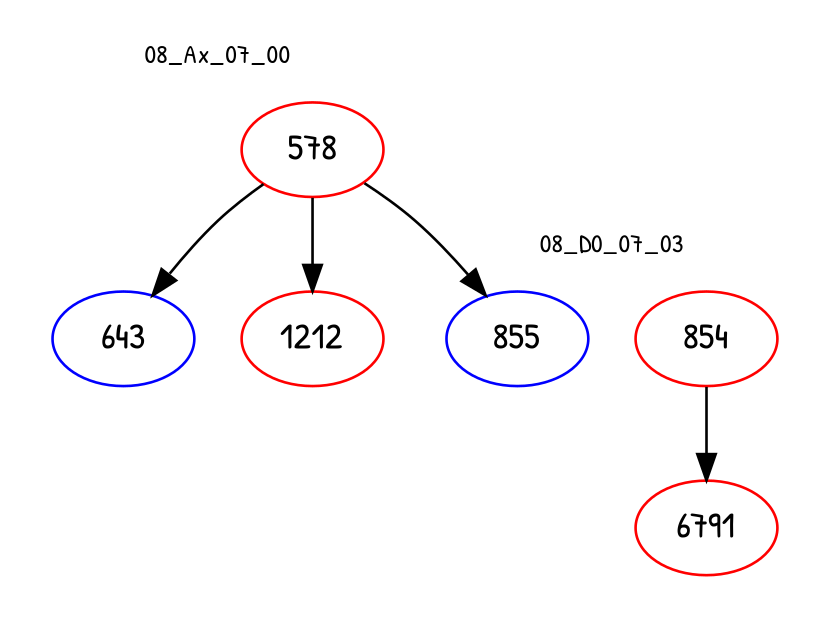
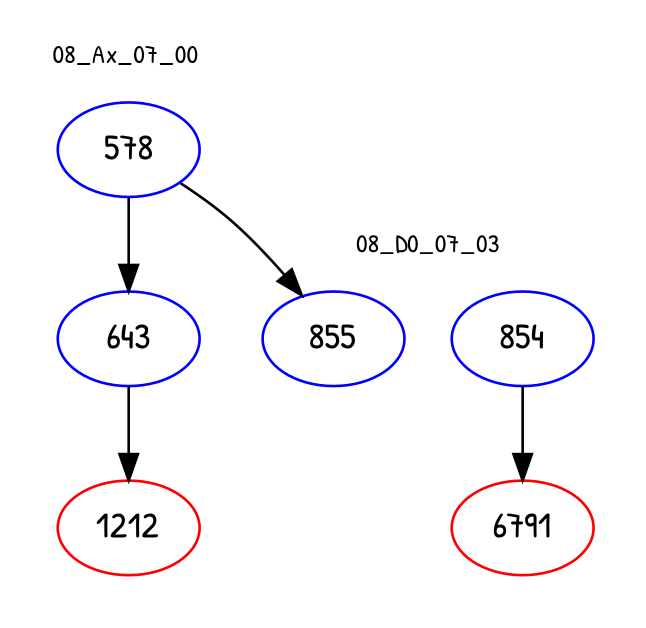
(313, 150) -> (129, 150)
(313, 231) -> (129, 420)
(706, 339) -> (523, 339)
